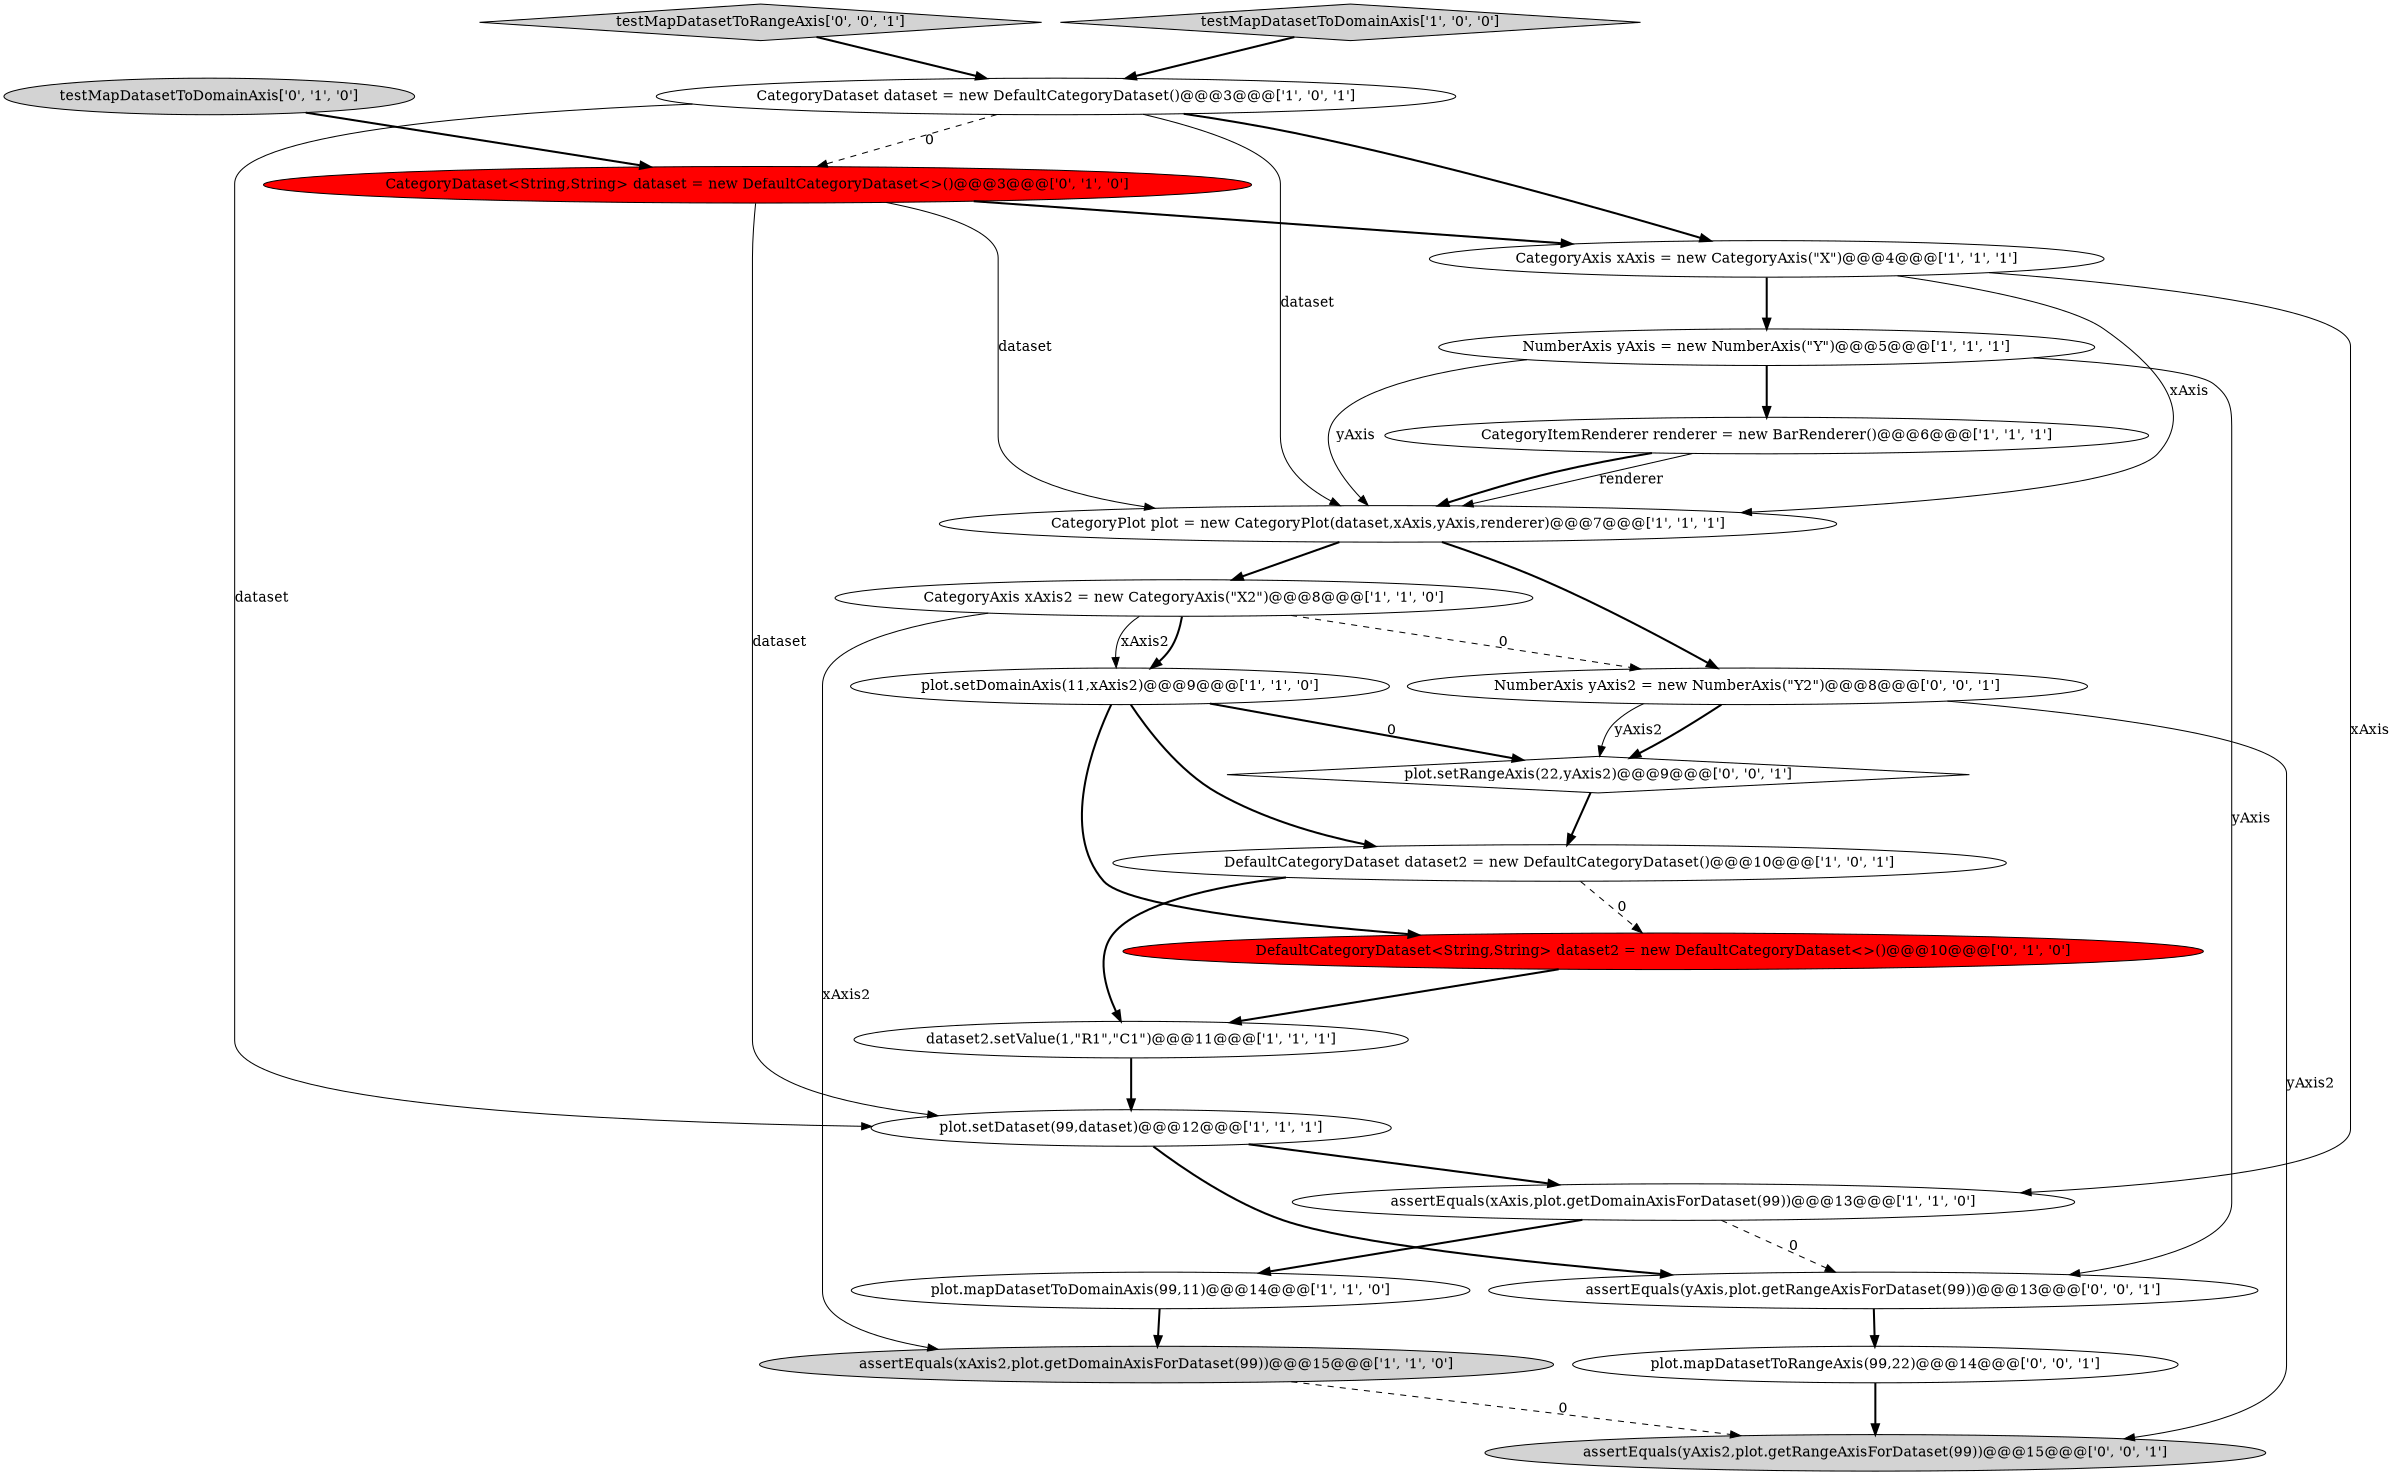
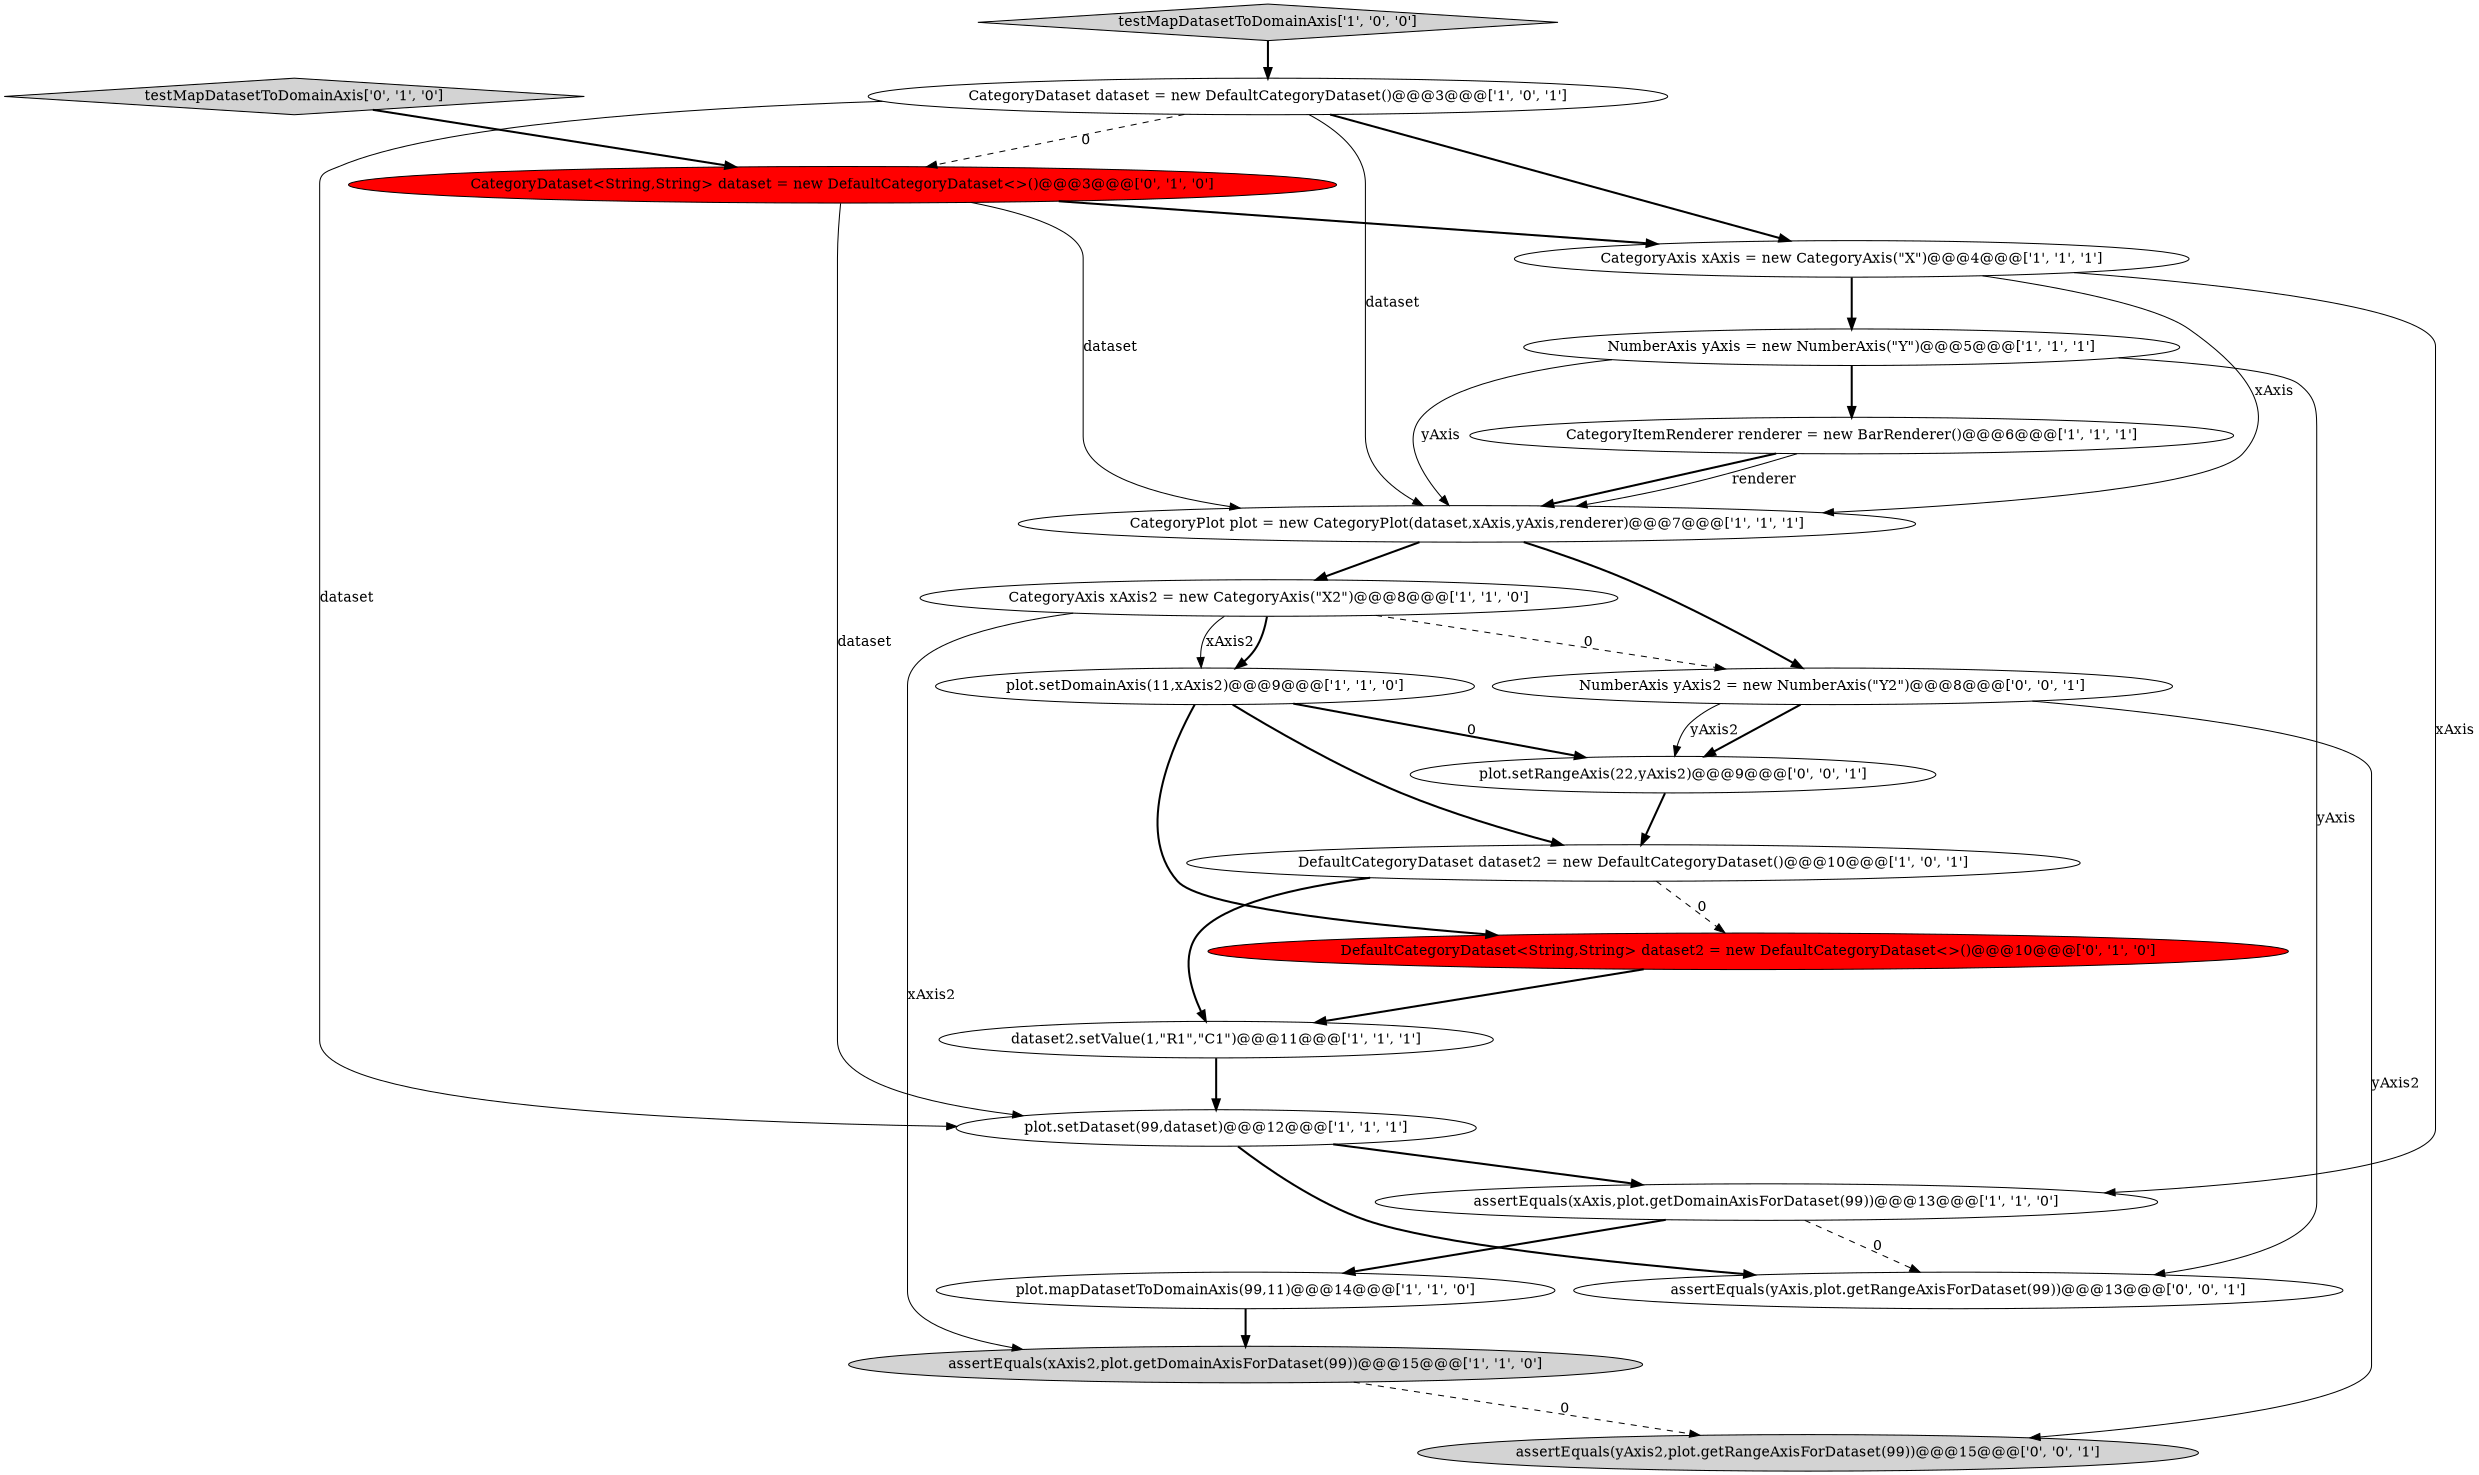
(761, 22) -> none
(209, 96) -> (294, 96)
(1598, 775) -> (1673, 775)
(1875, 1365) -> none
